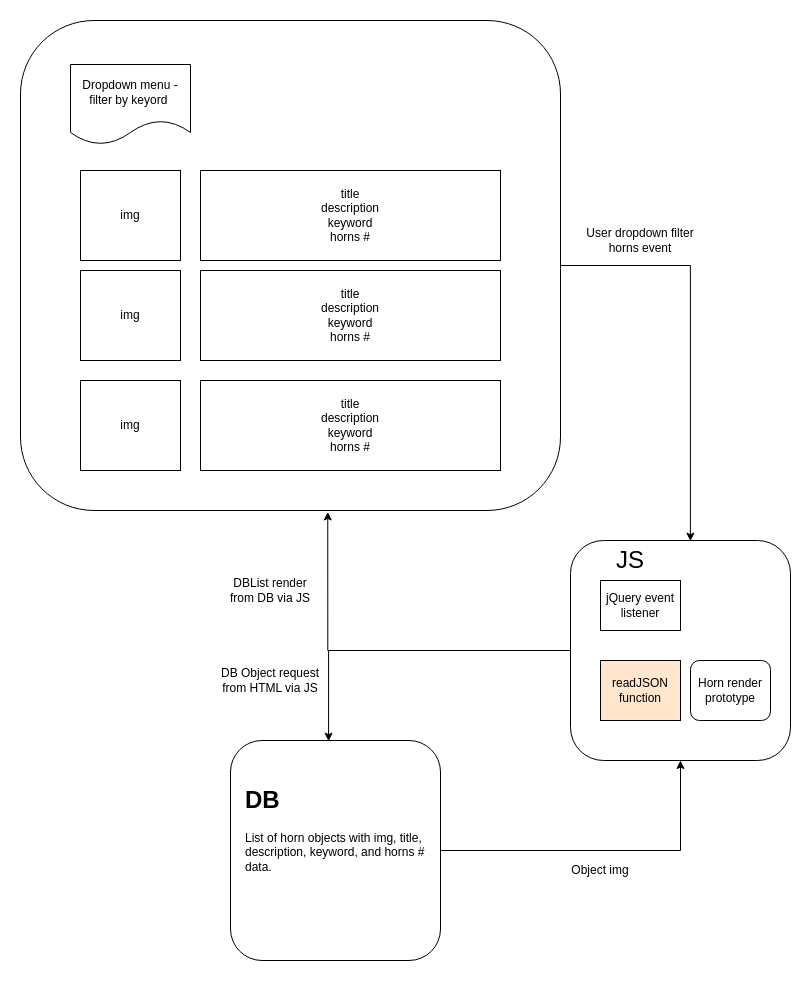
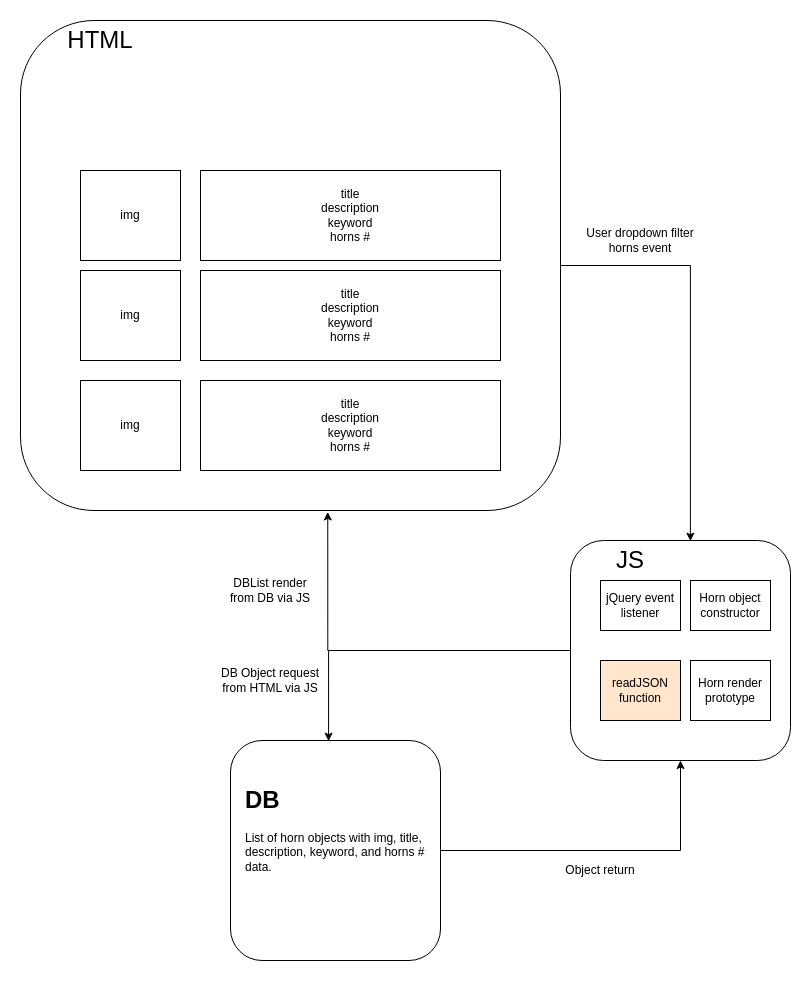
none -> (101, 41)
(131, 105) -> none
none -> (731, 606)
(731, 691) -> (731, 691)
(601, 871) -> (601, 871)
